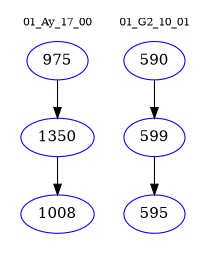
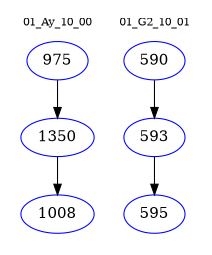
(58, 23) -> (58, 23)
(154, 137) -> (154, 137)
